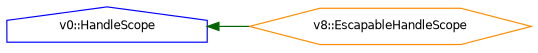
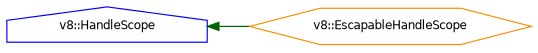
(107, 26) -> (107, 26)
